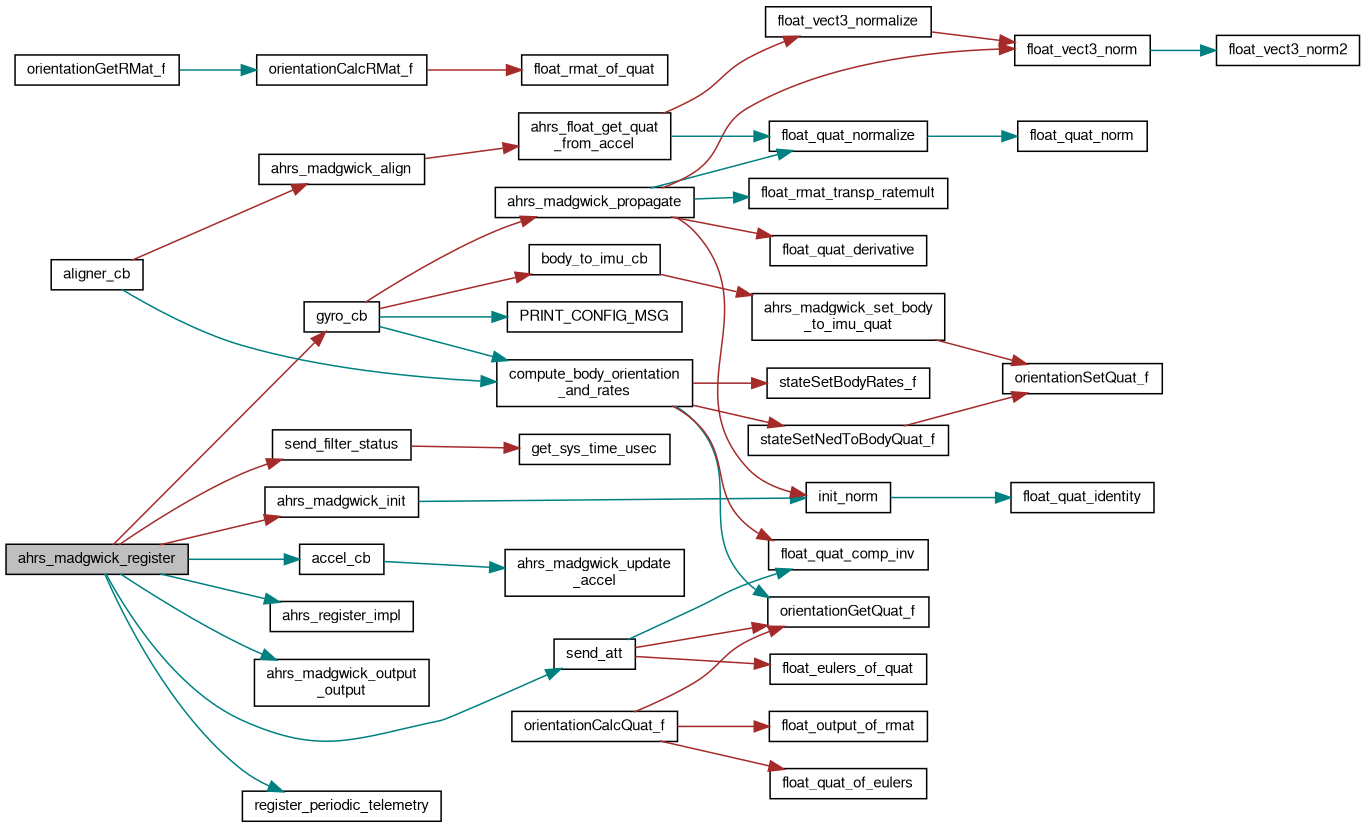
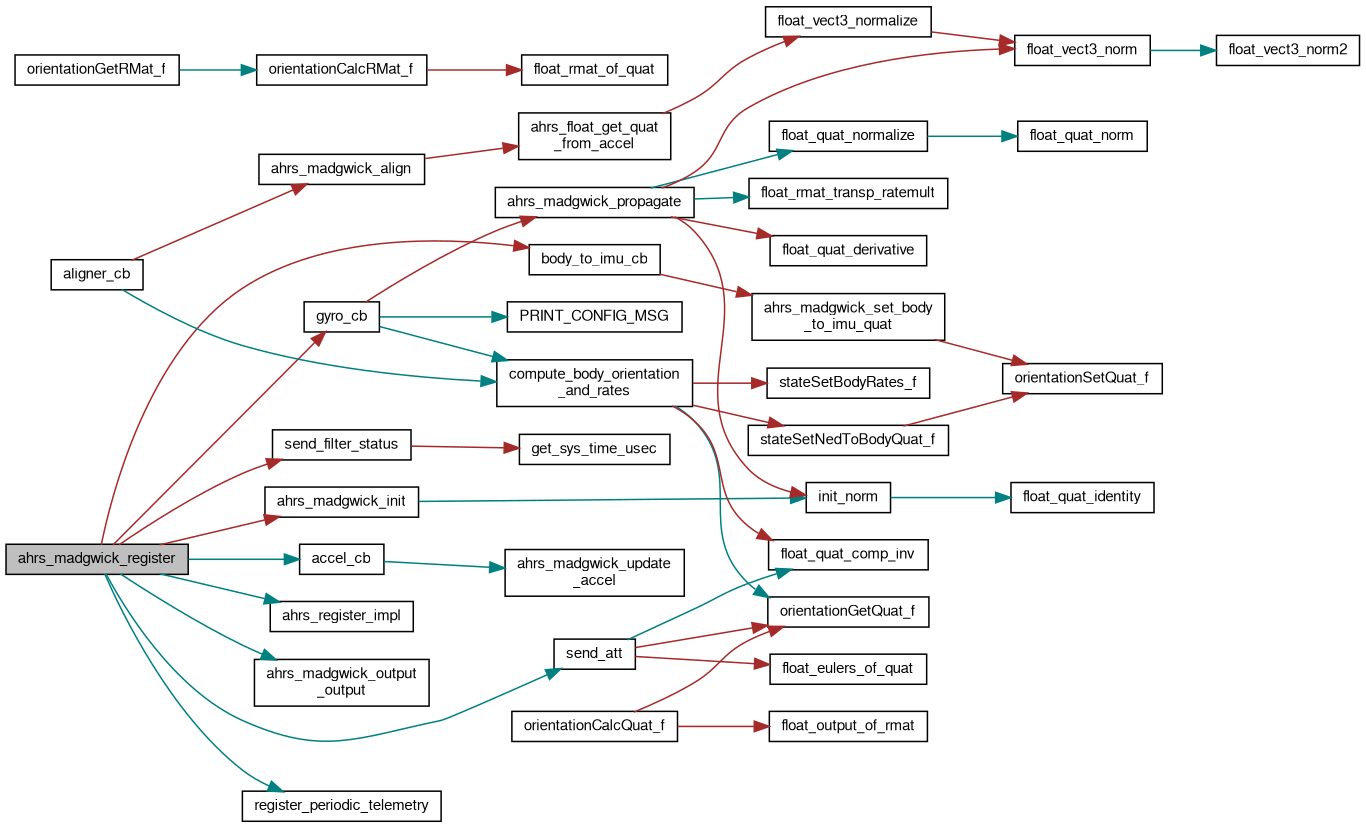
(710, 136) -> none
(448, 293) -> (235, 294)
(848, 784) -> none
